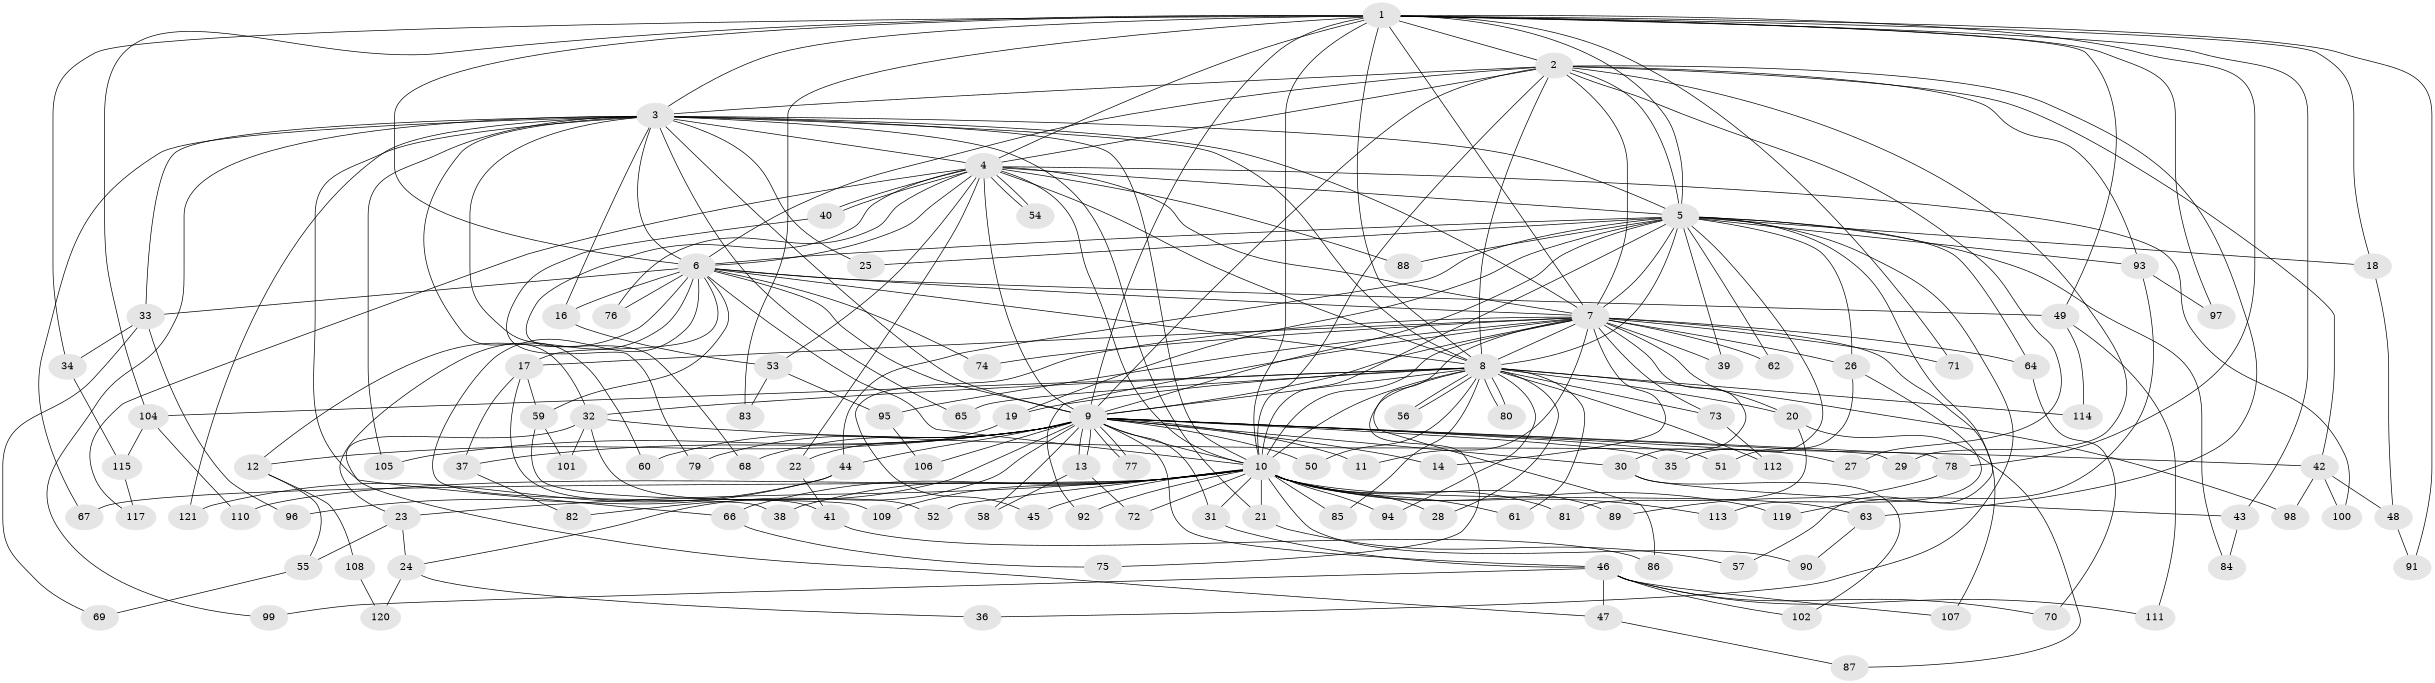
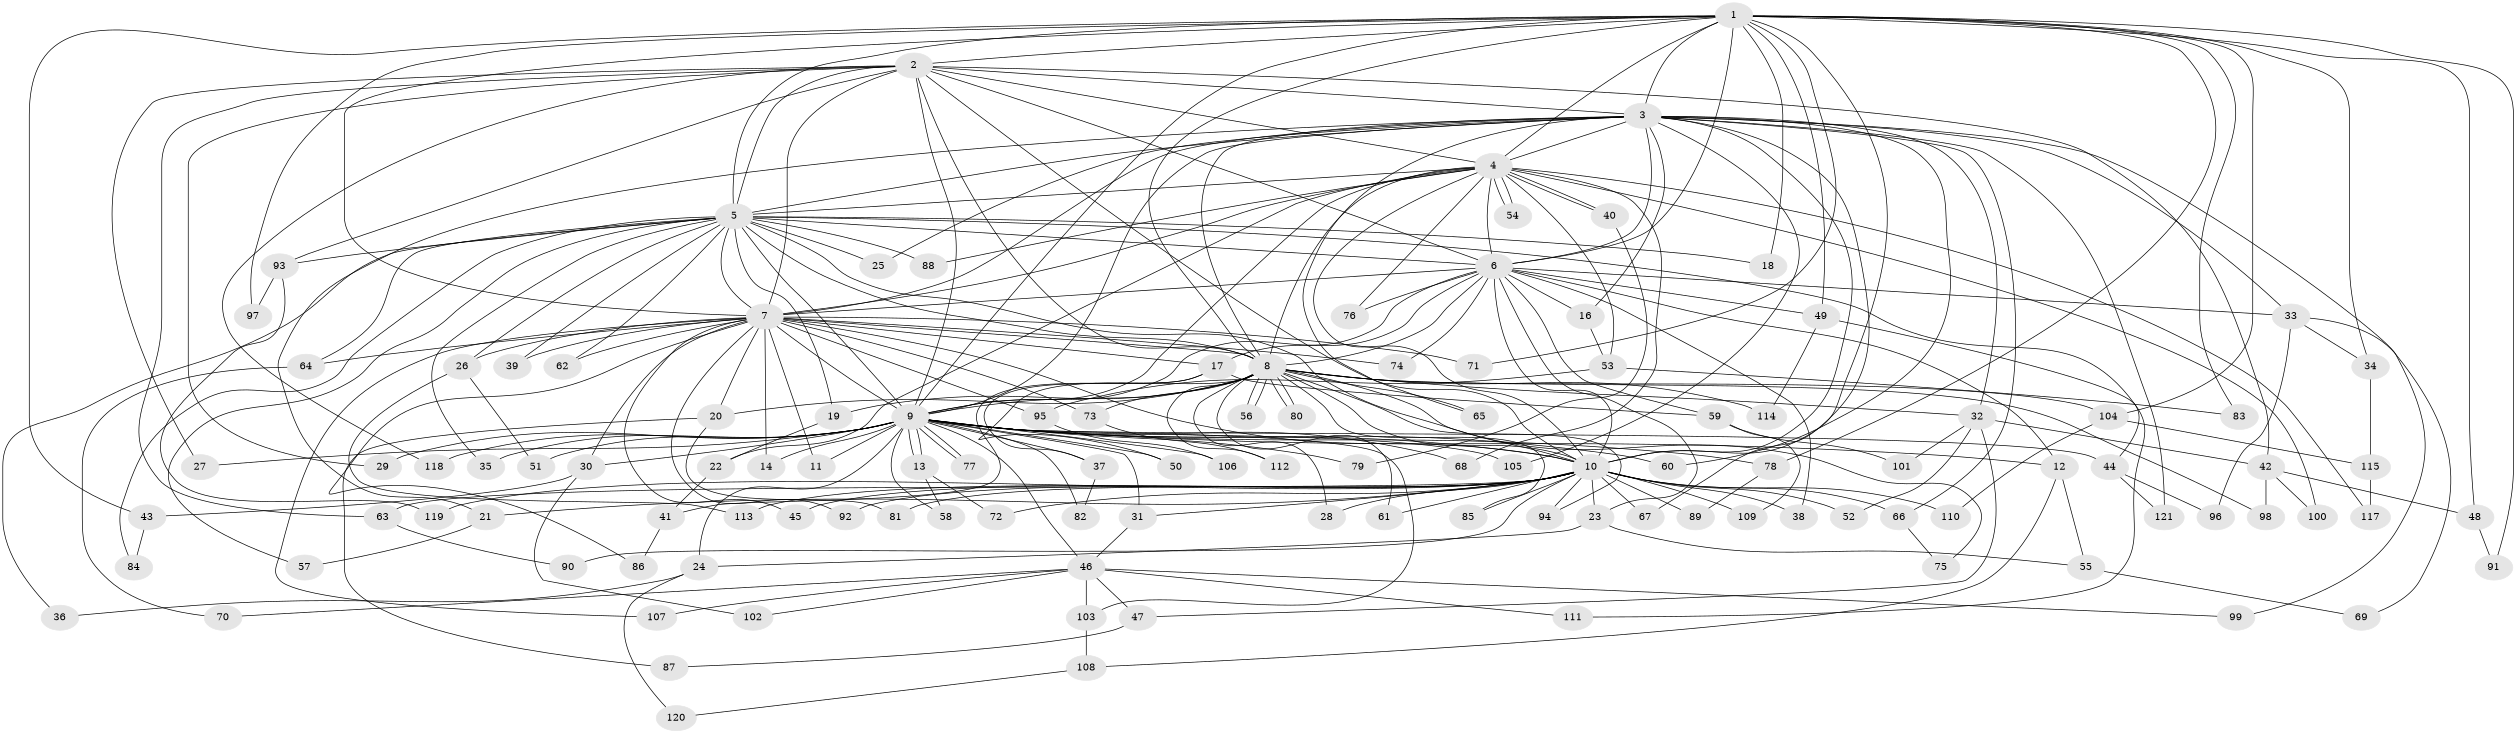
(2389, 391) -> (2321, 55)
none -> (434, 467)
none -> (1086, 618)
